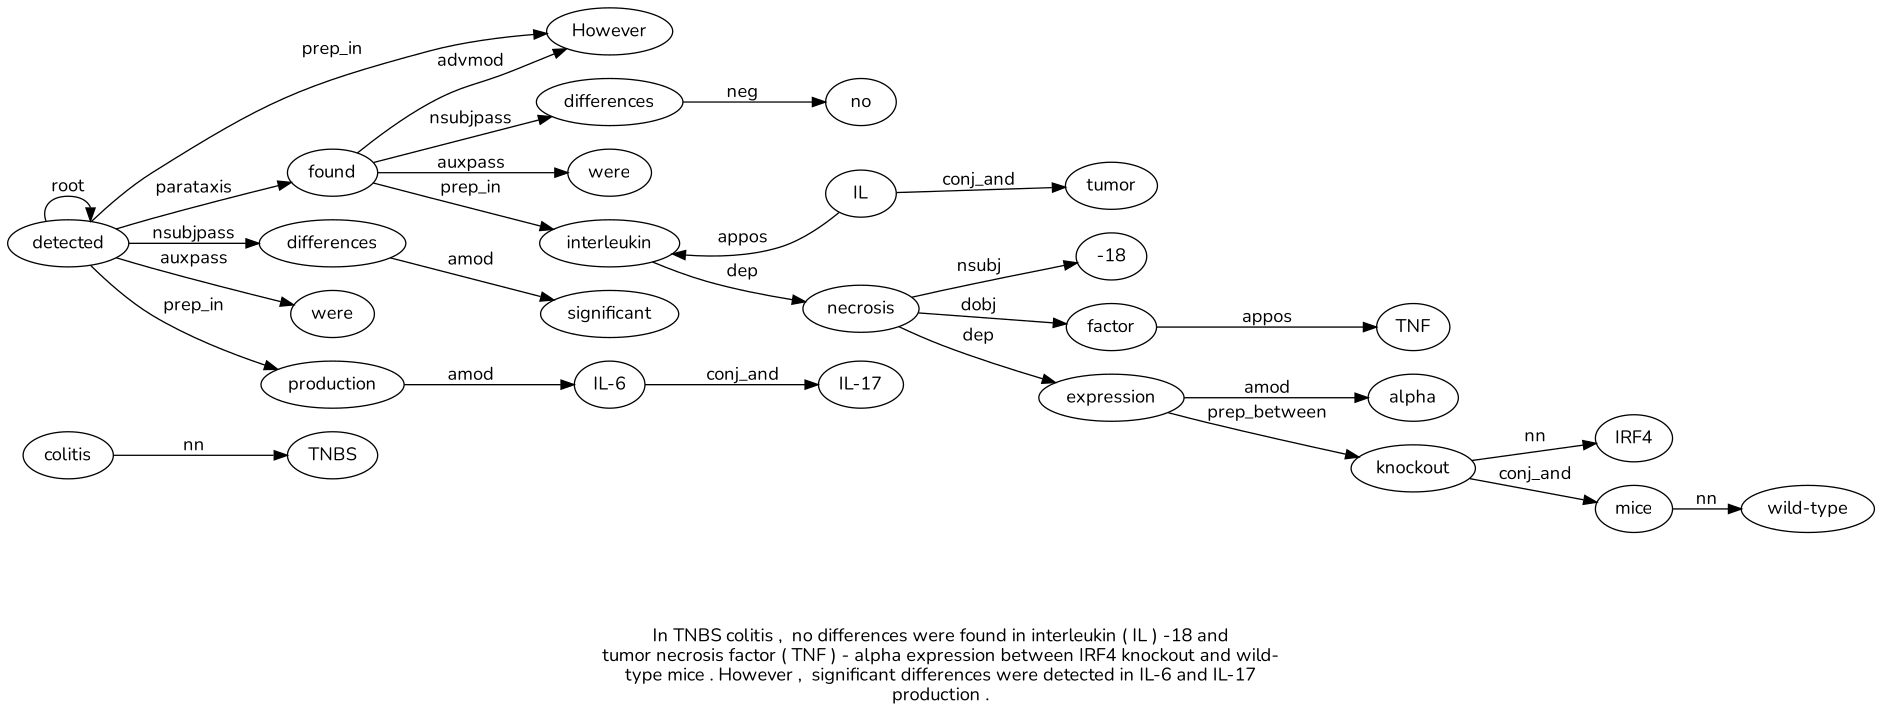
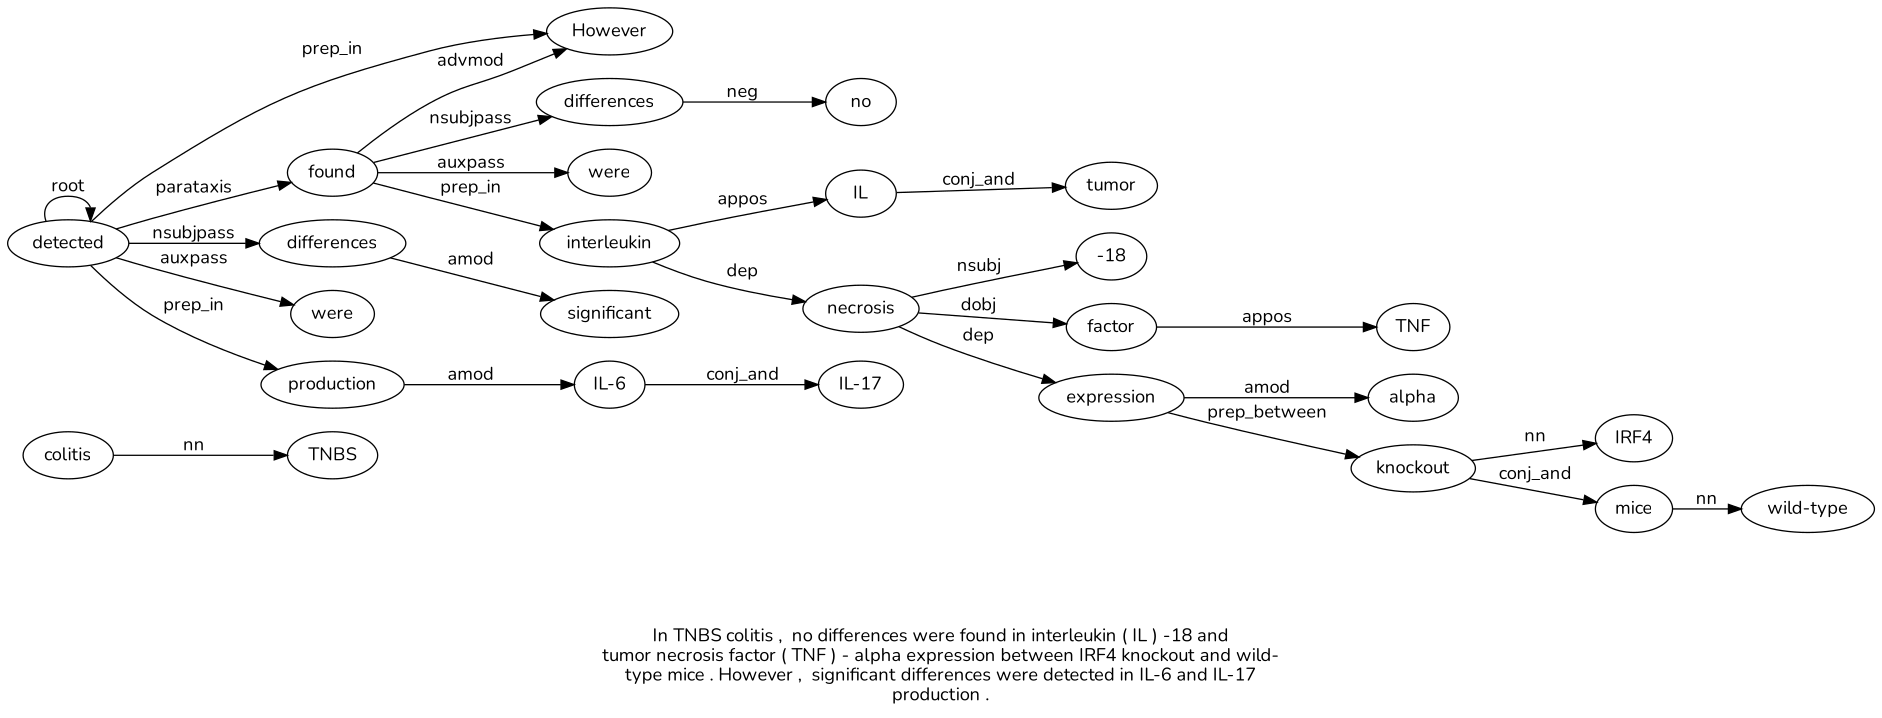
(767, 250) -> (741, 216)
